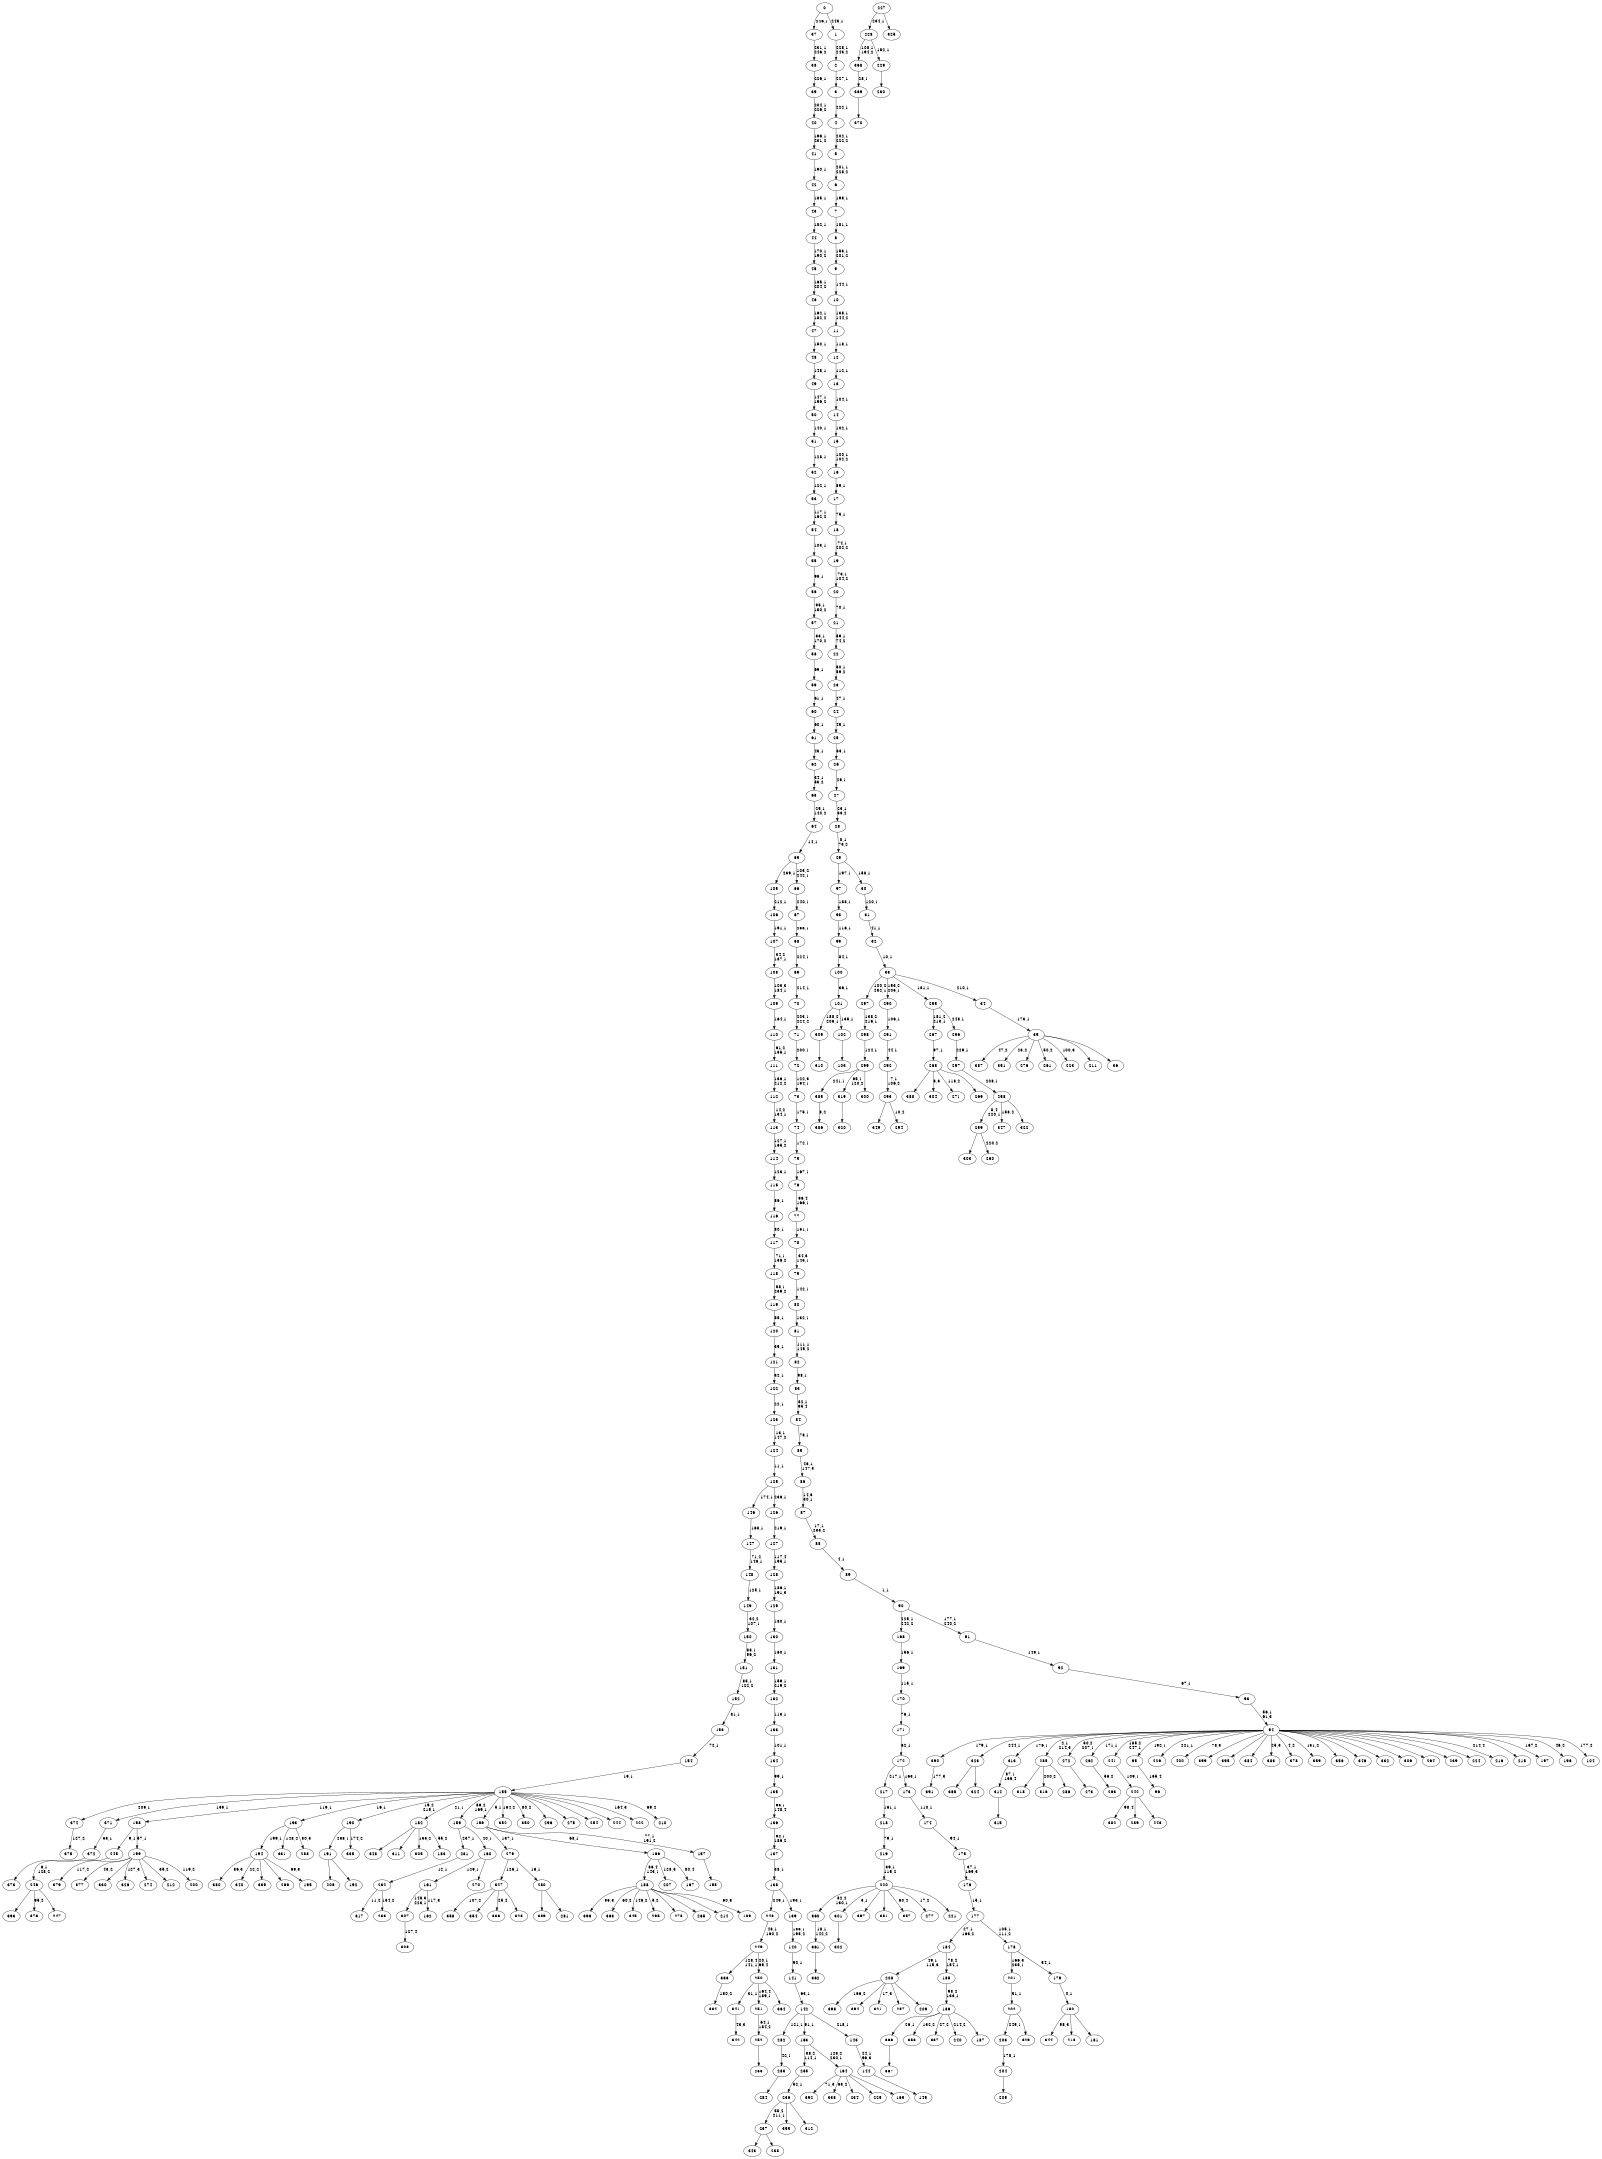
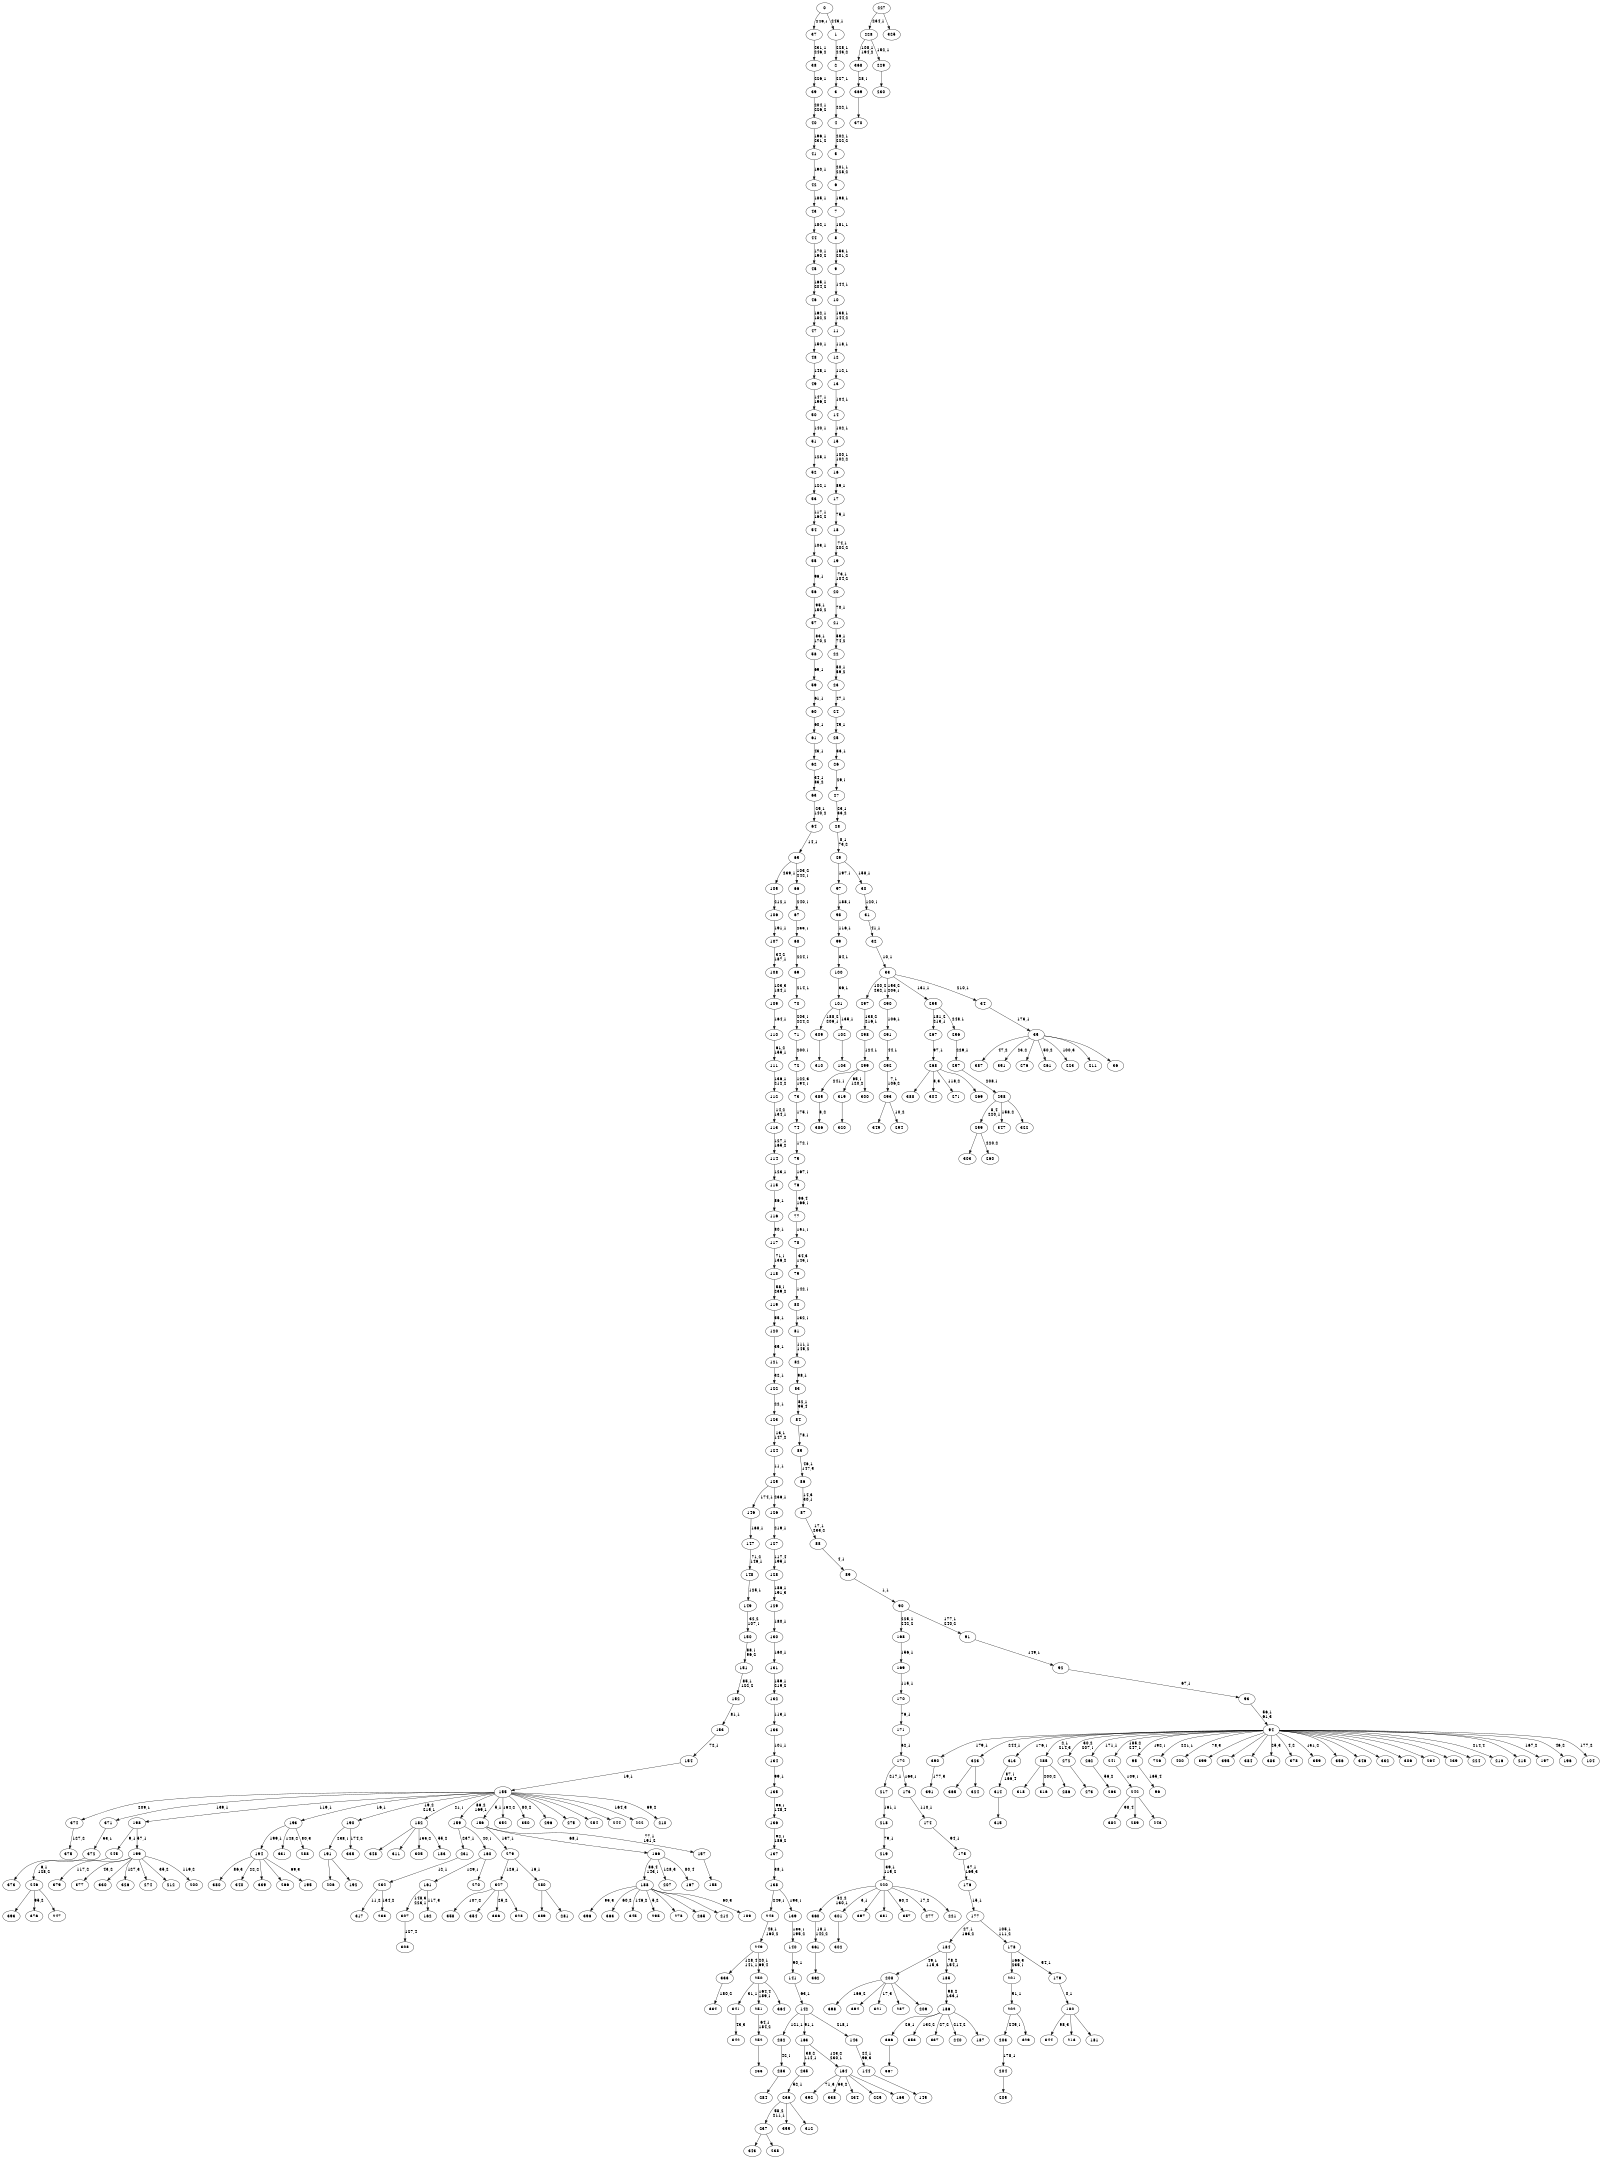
(1157, 1761) -> (1157, 1761)
